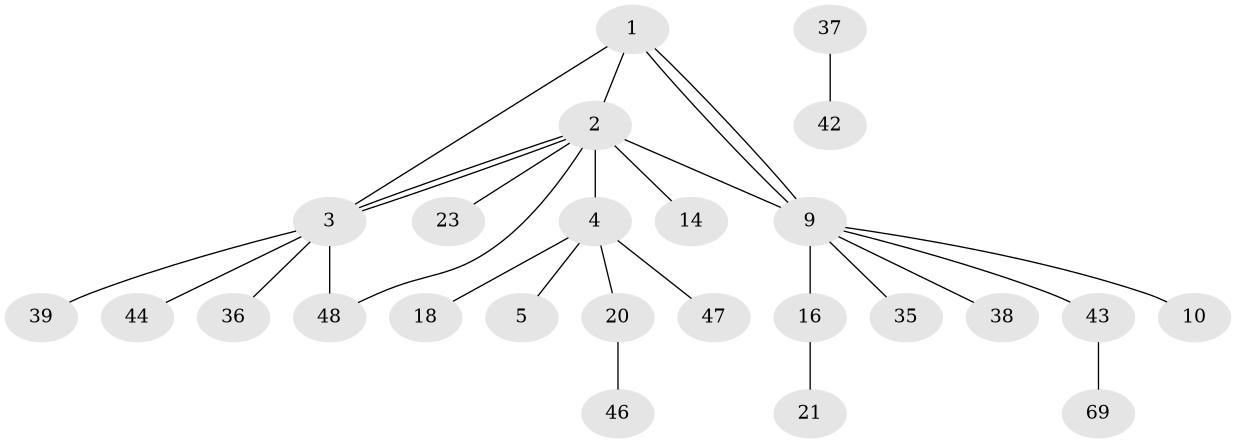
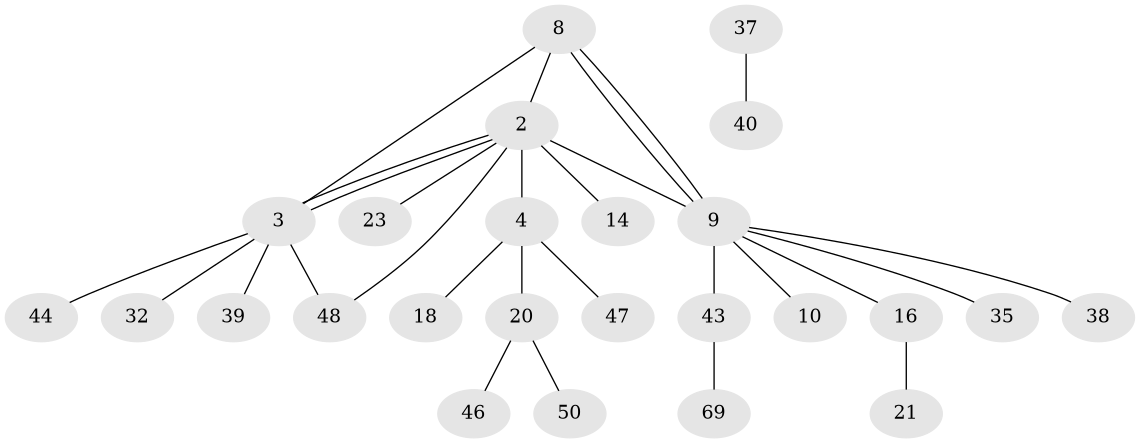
(633, 29) -> (559, 29)
(830, 125) -> (746, 125)
(234, 318) -> (137, 318)
(522, 318) -> none
none -> (570, 414)
